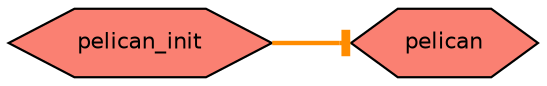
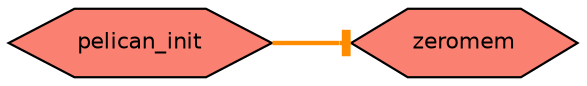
(445, 43) -> (464, 43)
